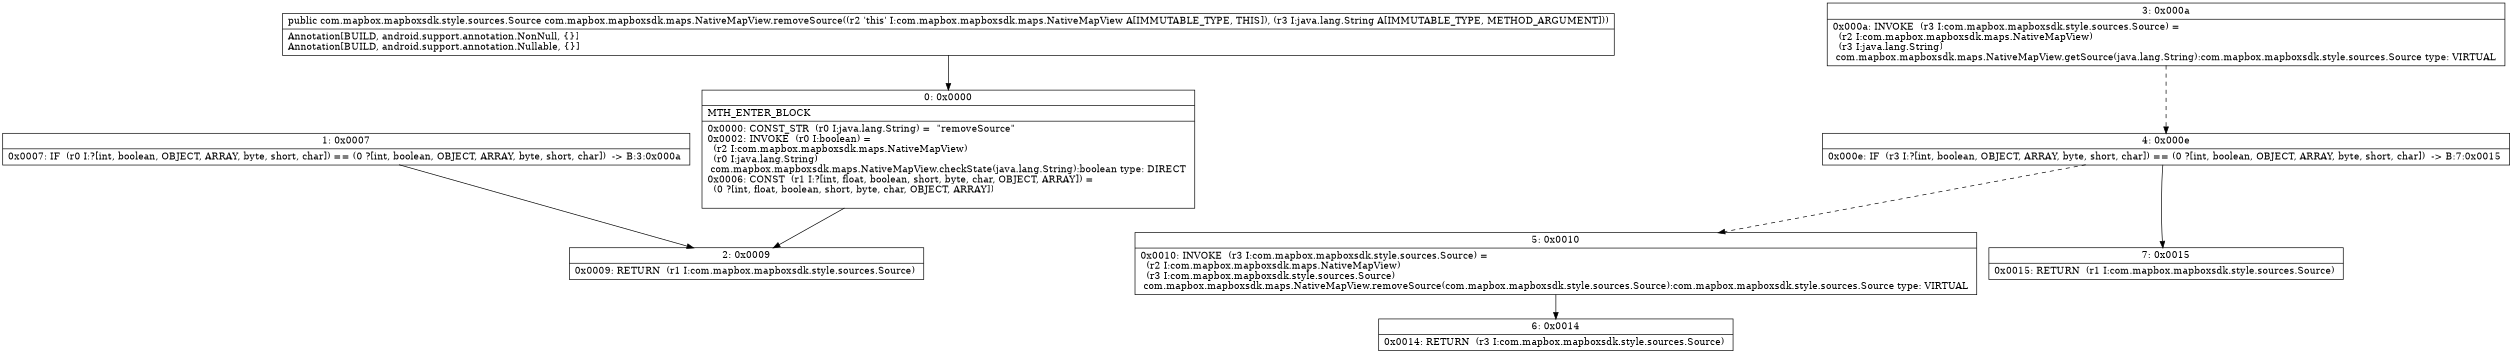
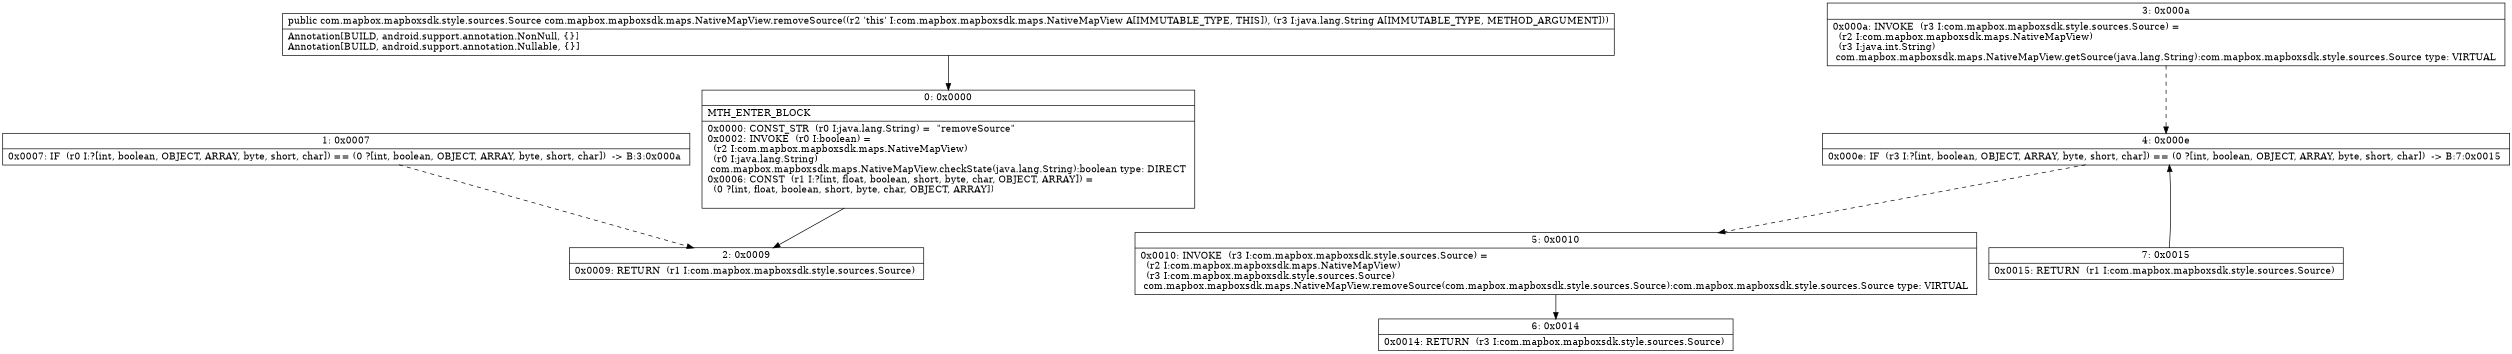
(1888, 47) -> (1884, 47)
(2162, 203) -> (2171, 210)
(543, 205) -> (543, 205)
